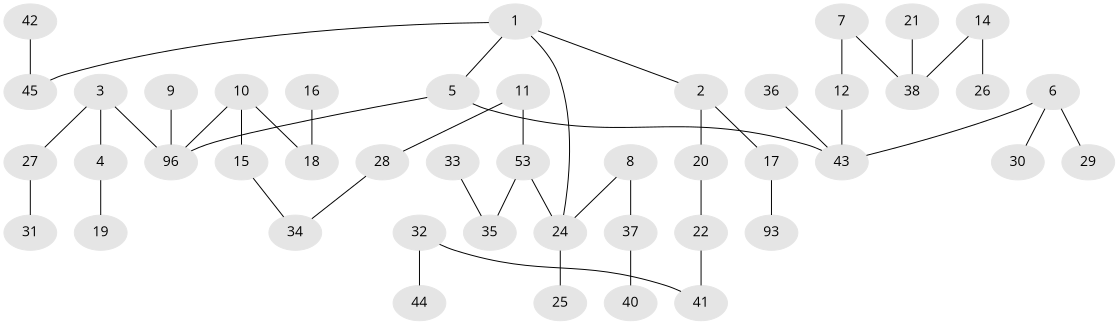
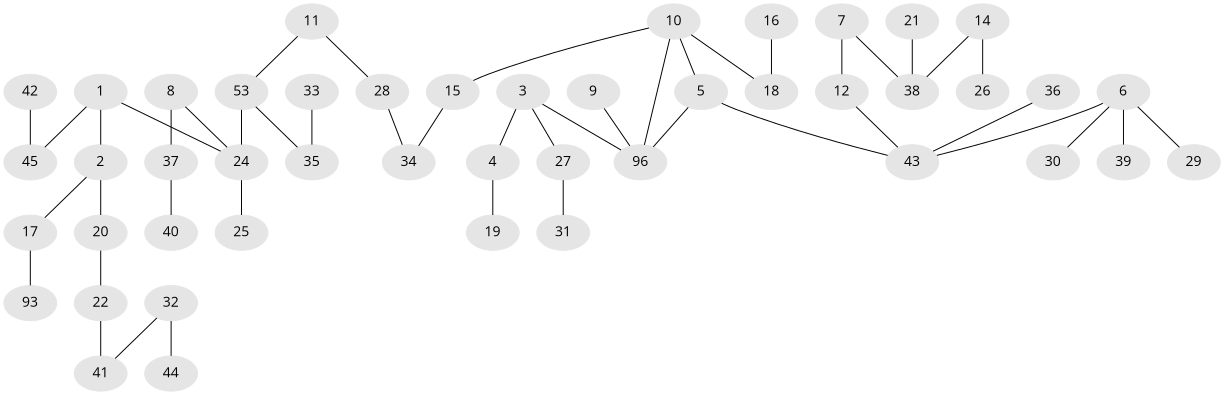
(484, 57) -> (687, 57)
none -> (1123, 162)
